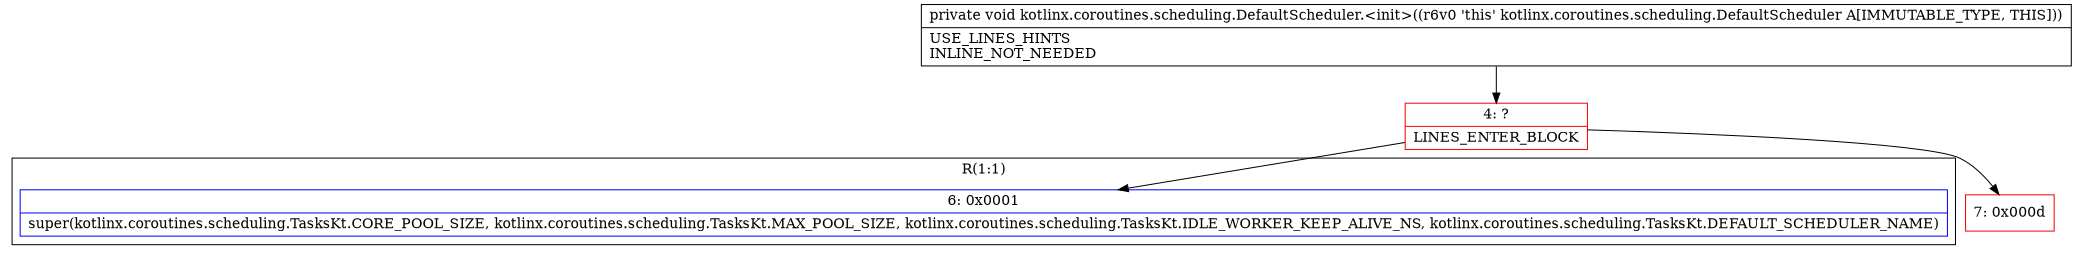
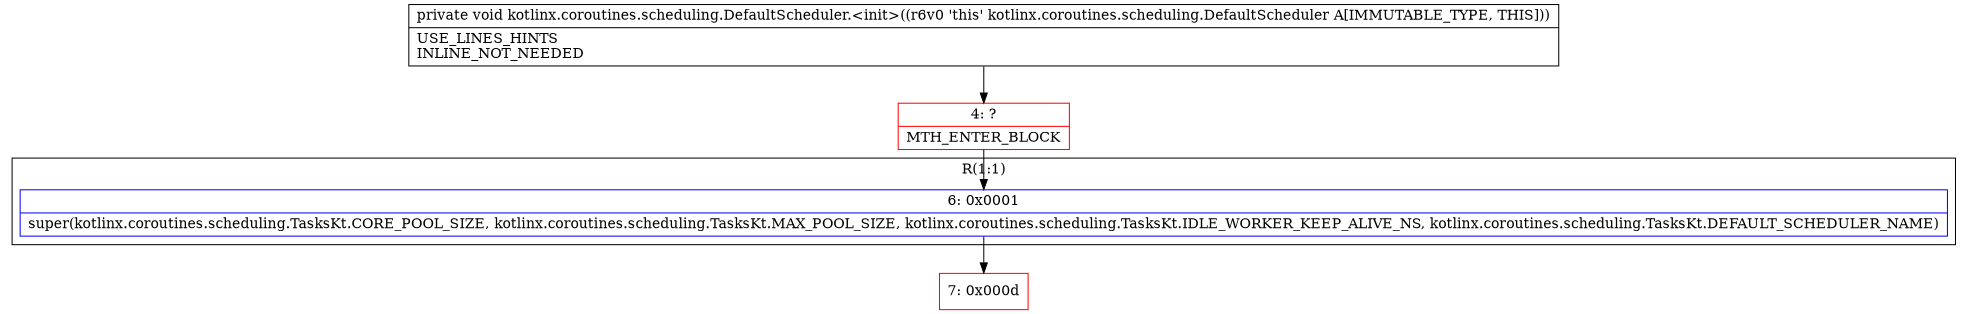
(1496, 137) -> (984, 137)
(1796, 139) -> (984, 251)
